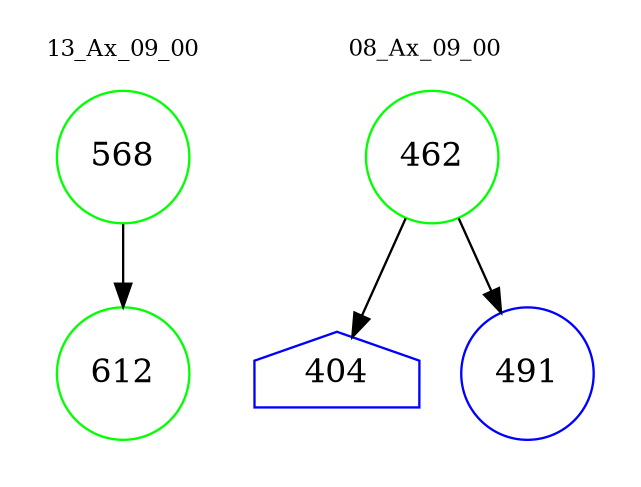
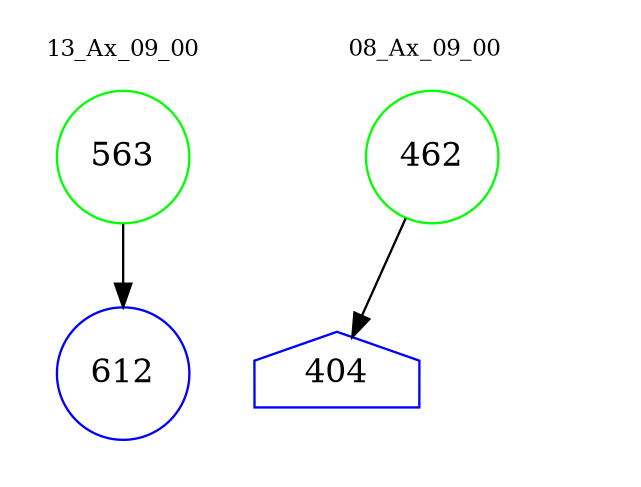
(123, 157) -> (123, 157)
(123, 374) -> (123, 374)
(527, 374) -> none
